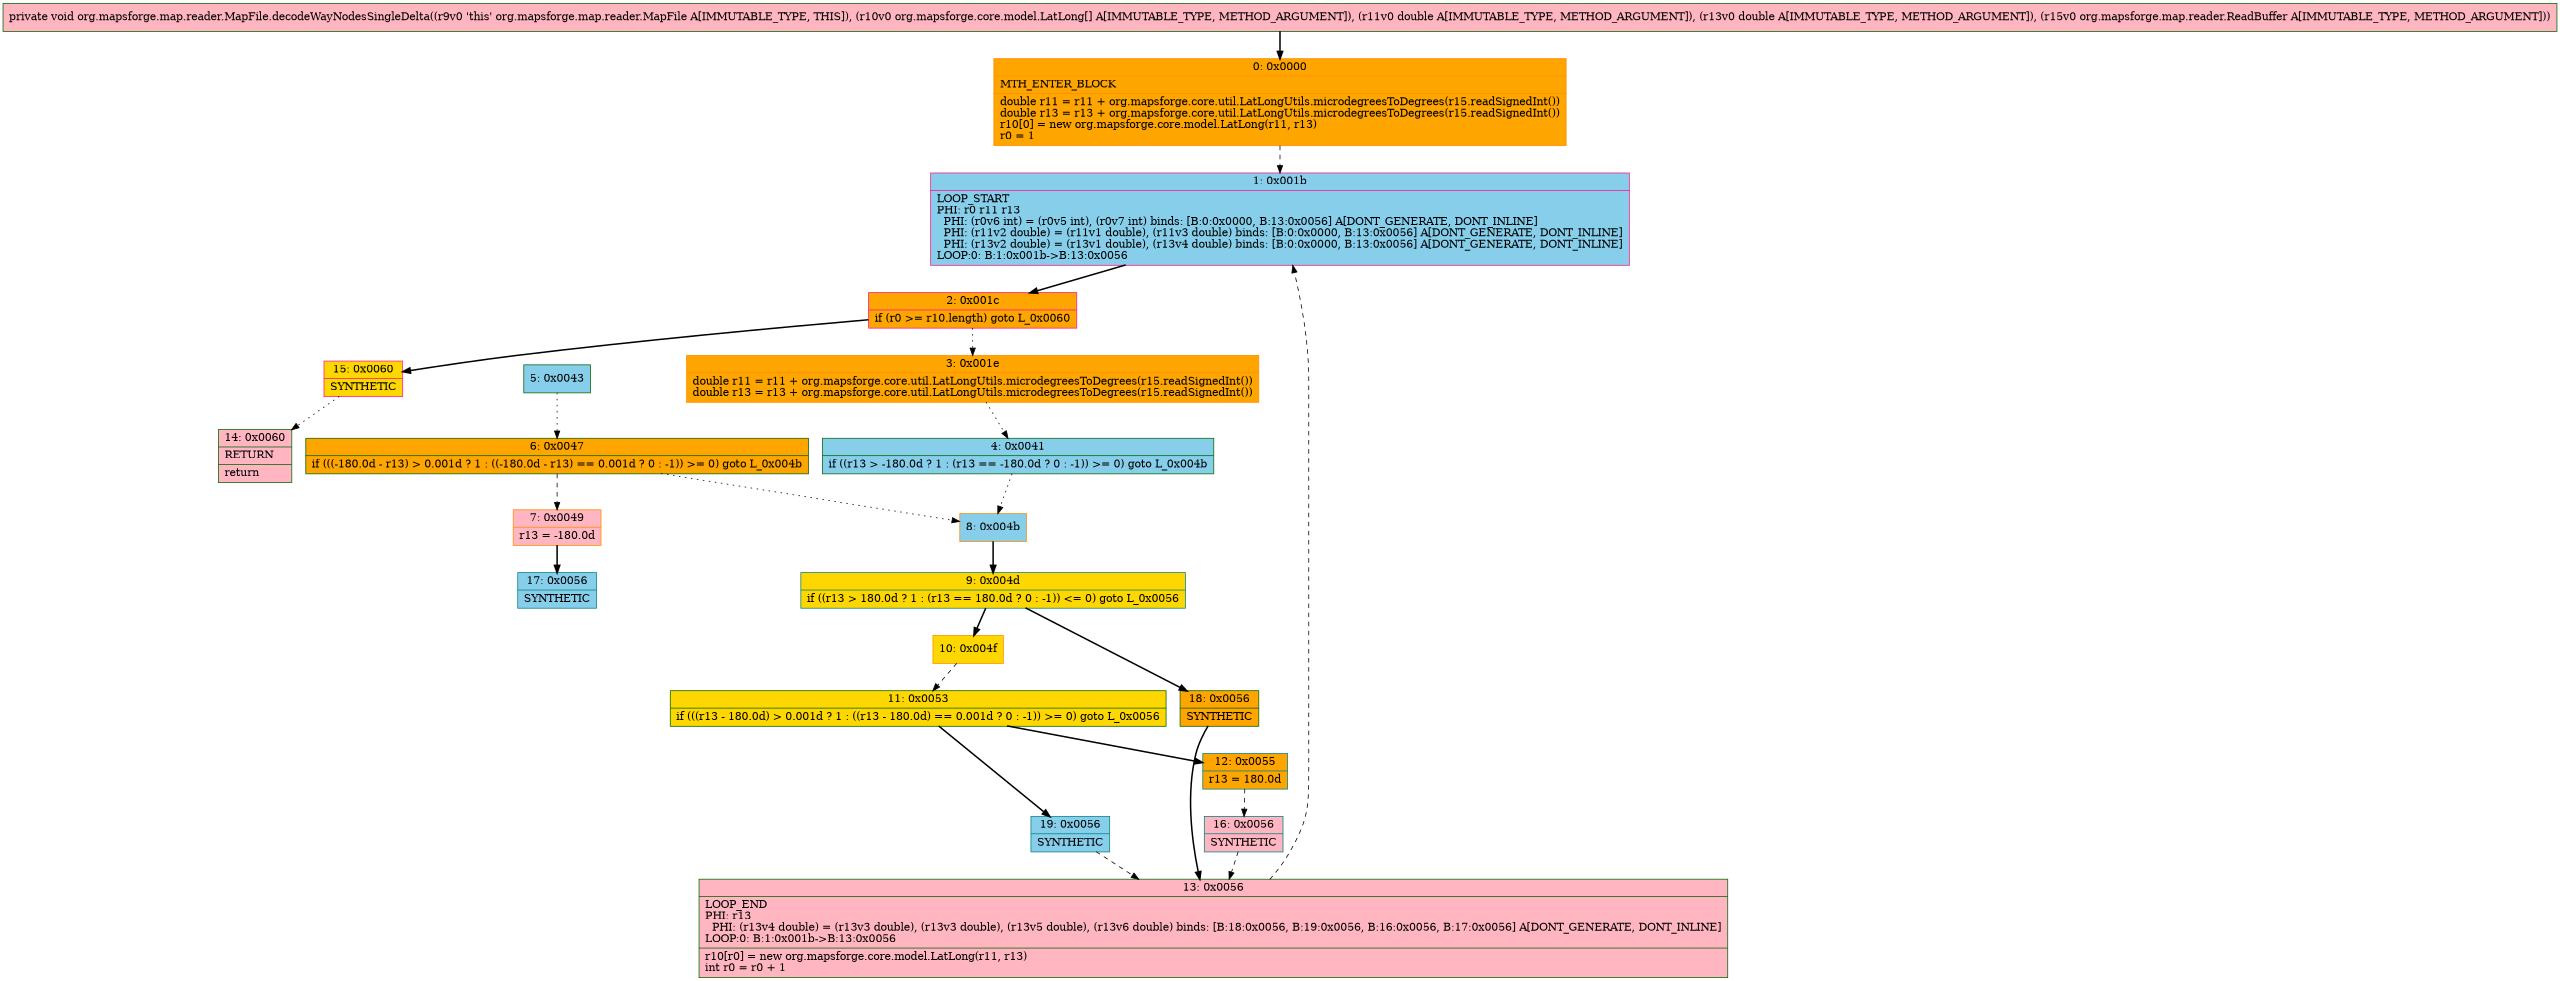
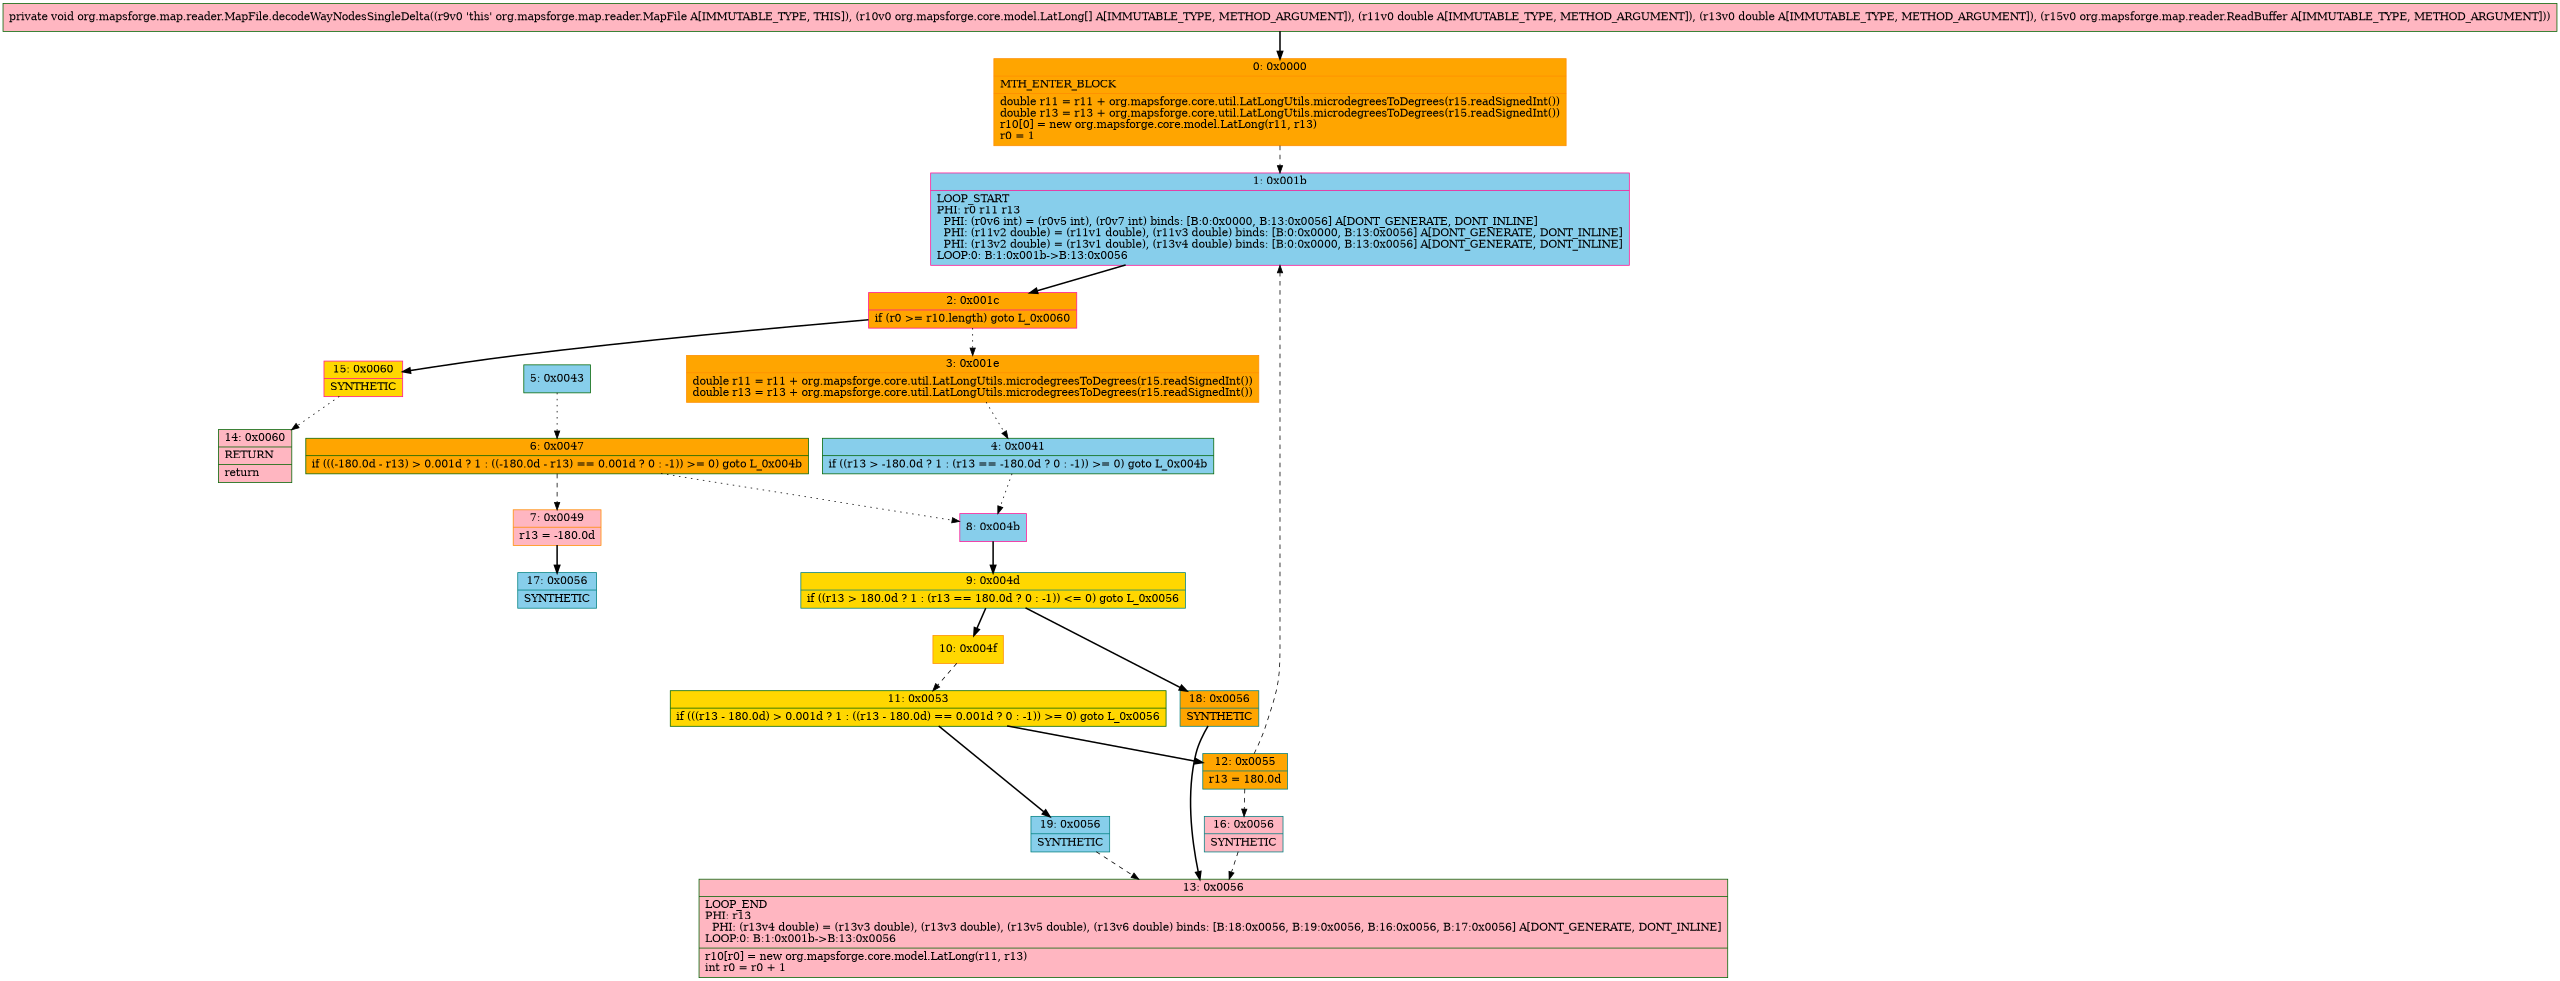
(993, 528) -> (993, 528)
(1309, 581) -> (1280, 515)
(1219, 708) -> (1219, 708)
